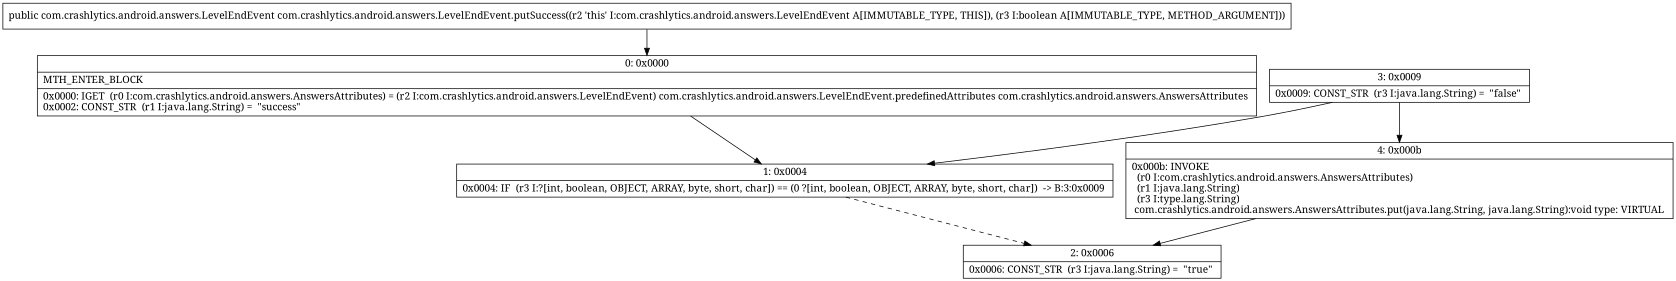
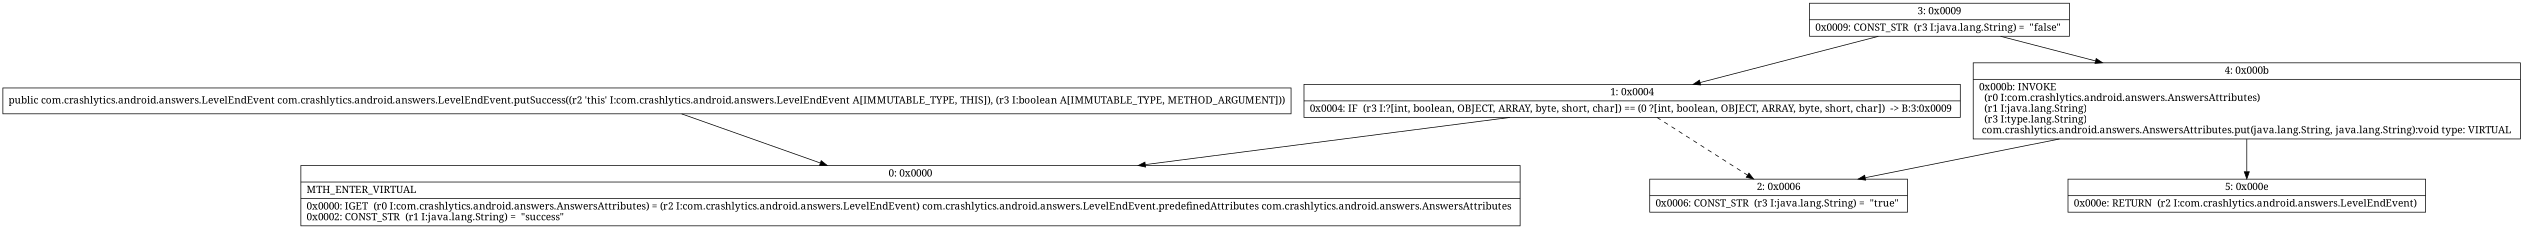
(93, 80) -> (362, 190)
(723, 138) -> (1328, 141)
none -> (2247, 196)
